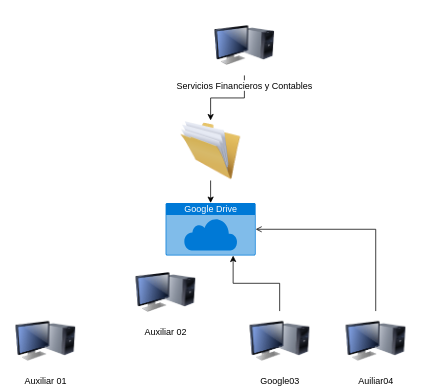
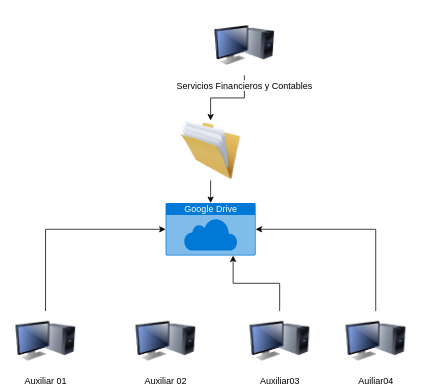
none -> (62, 229)
(260, 229) -> (262, 229)
(165, 292) -> (165, 341)
(280, 382) -> (280, 382)
